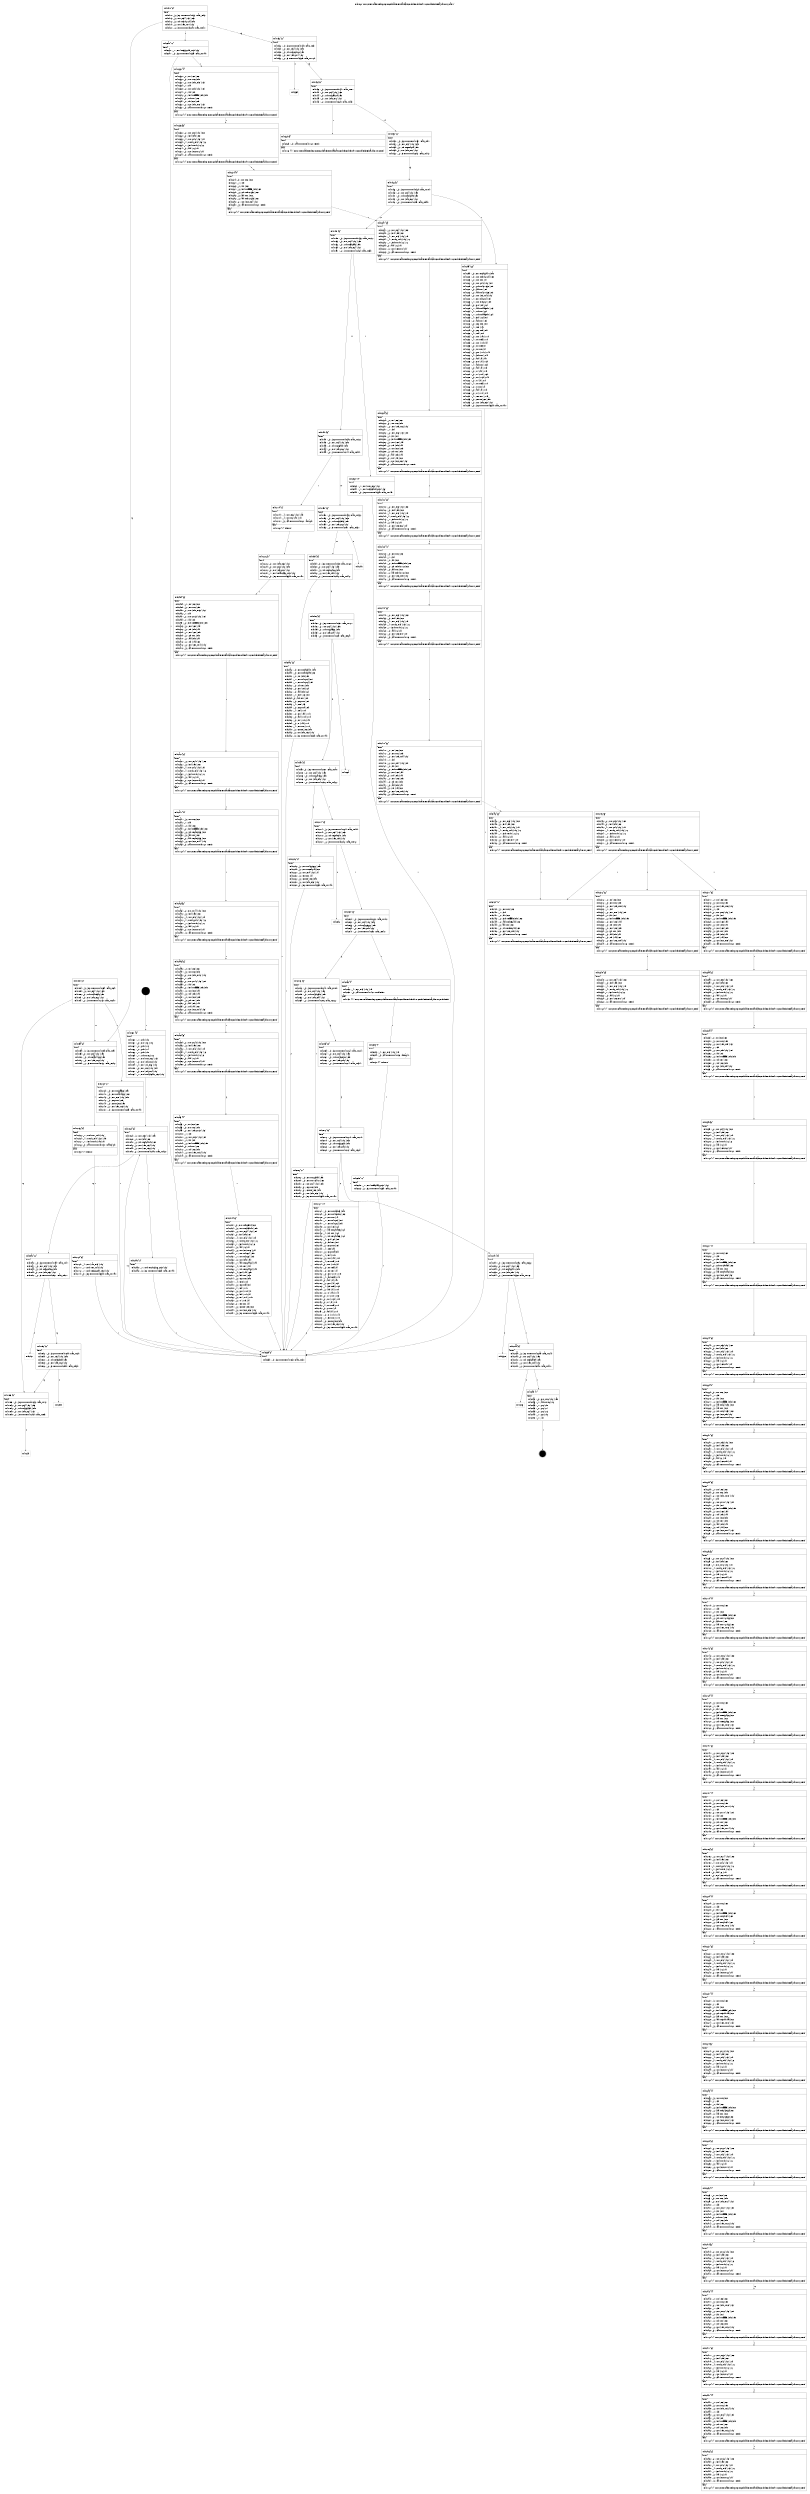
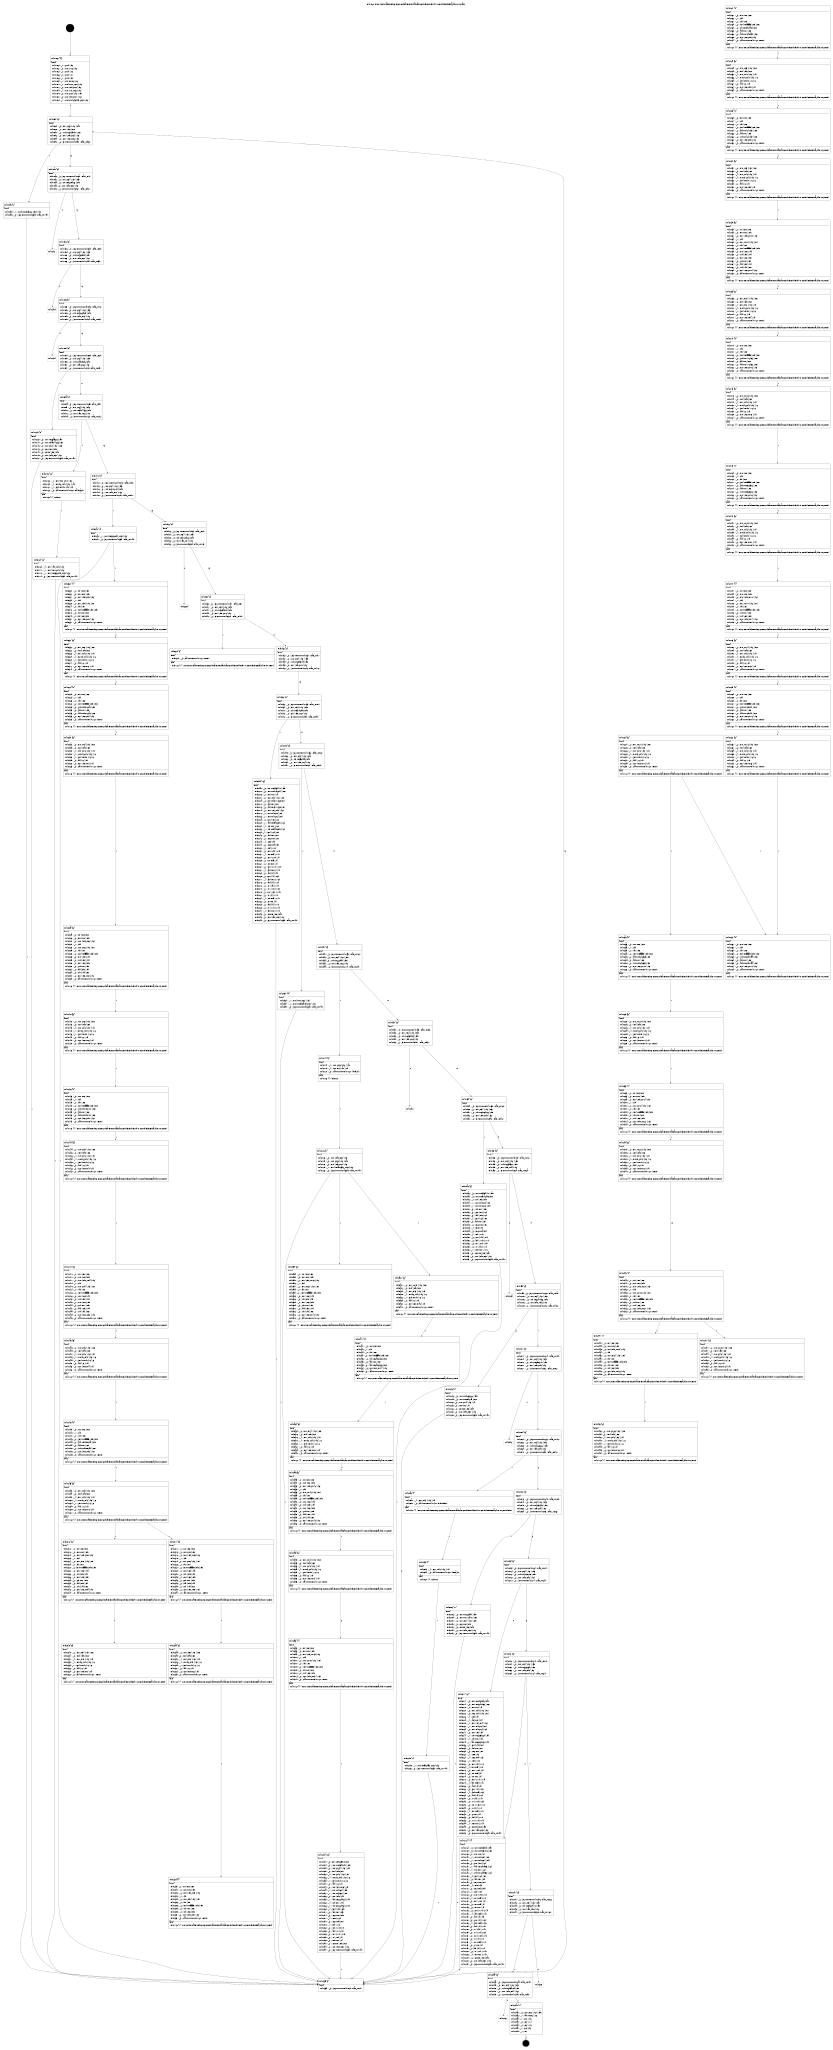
(131, 525) -> (97, 446)
(226, 705) -> (389, 1224)
(595, 876) -> (116, 1473)
(754, 1140) -> none
(22, 1183) -> (81, 334)
none -> (480, 1764)
(754, 2038) -> (723, 855)
(754, 2390) -> (658, 1327)
